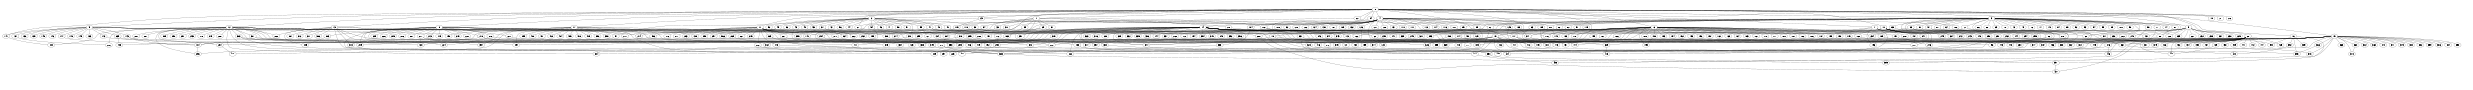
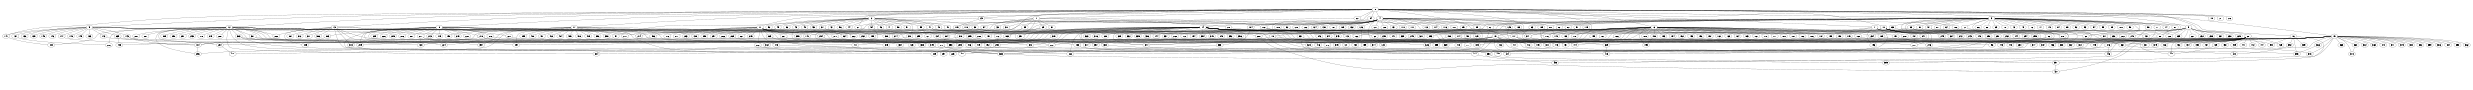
(723, 36) -> (723, 36)
none -> (2467, 45)
